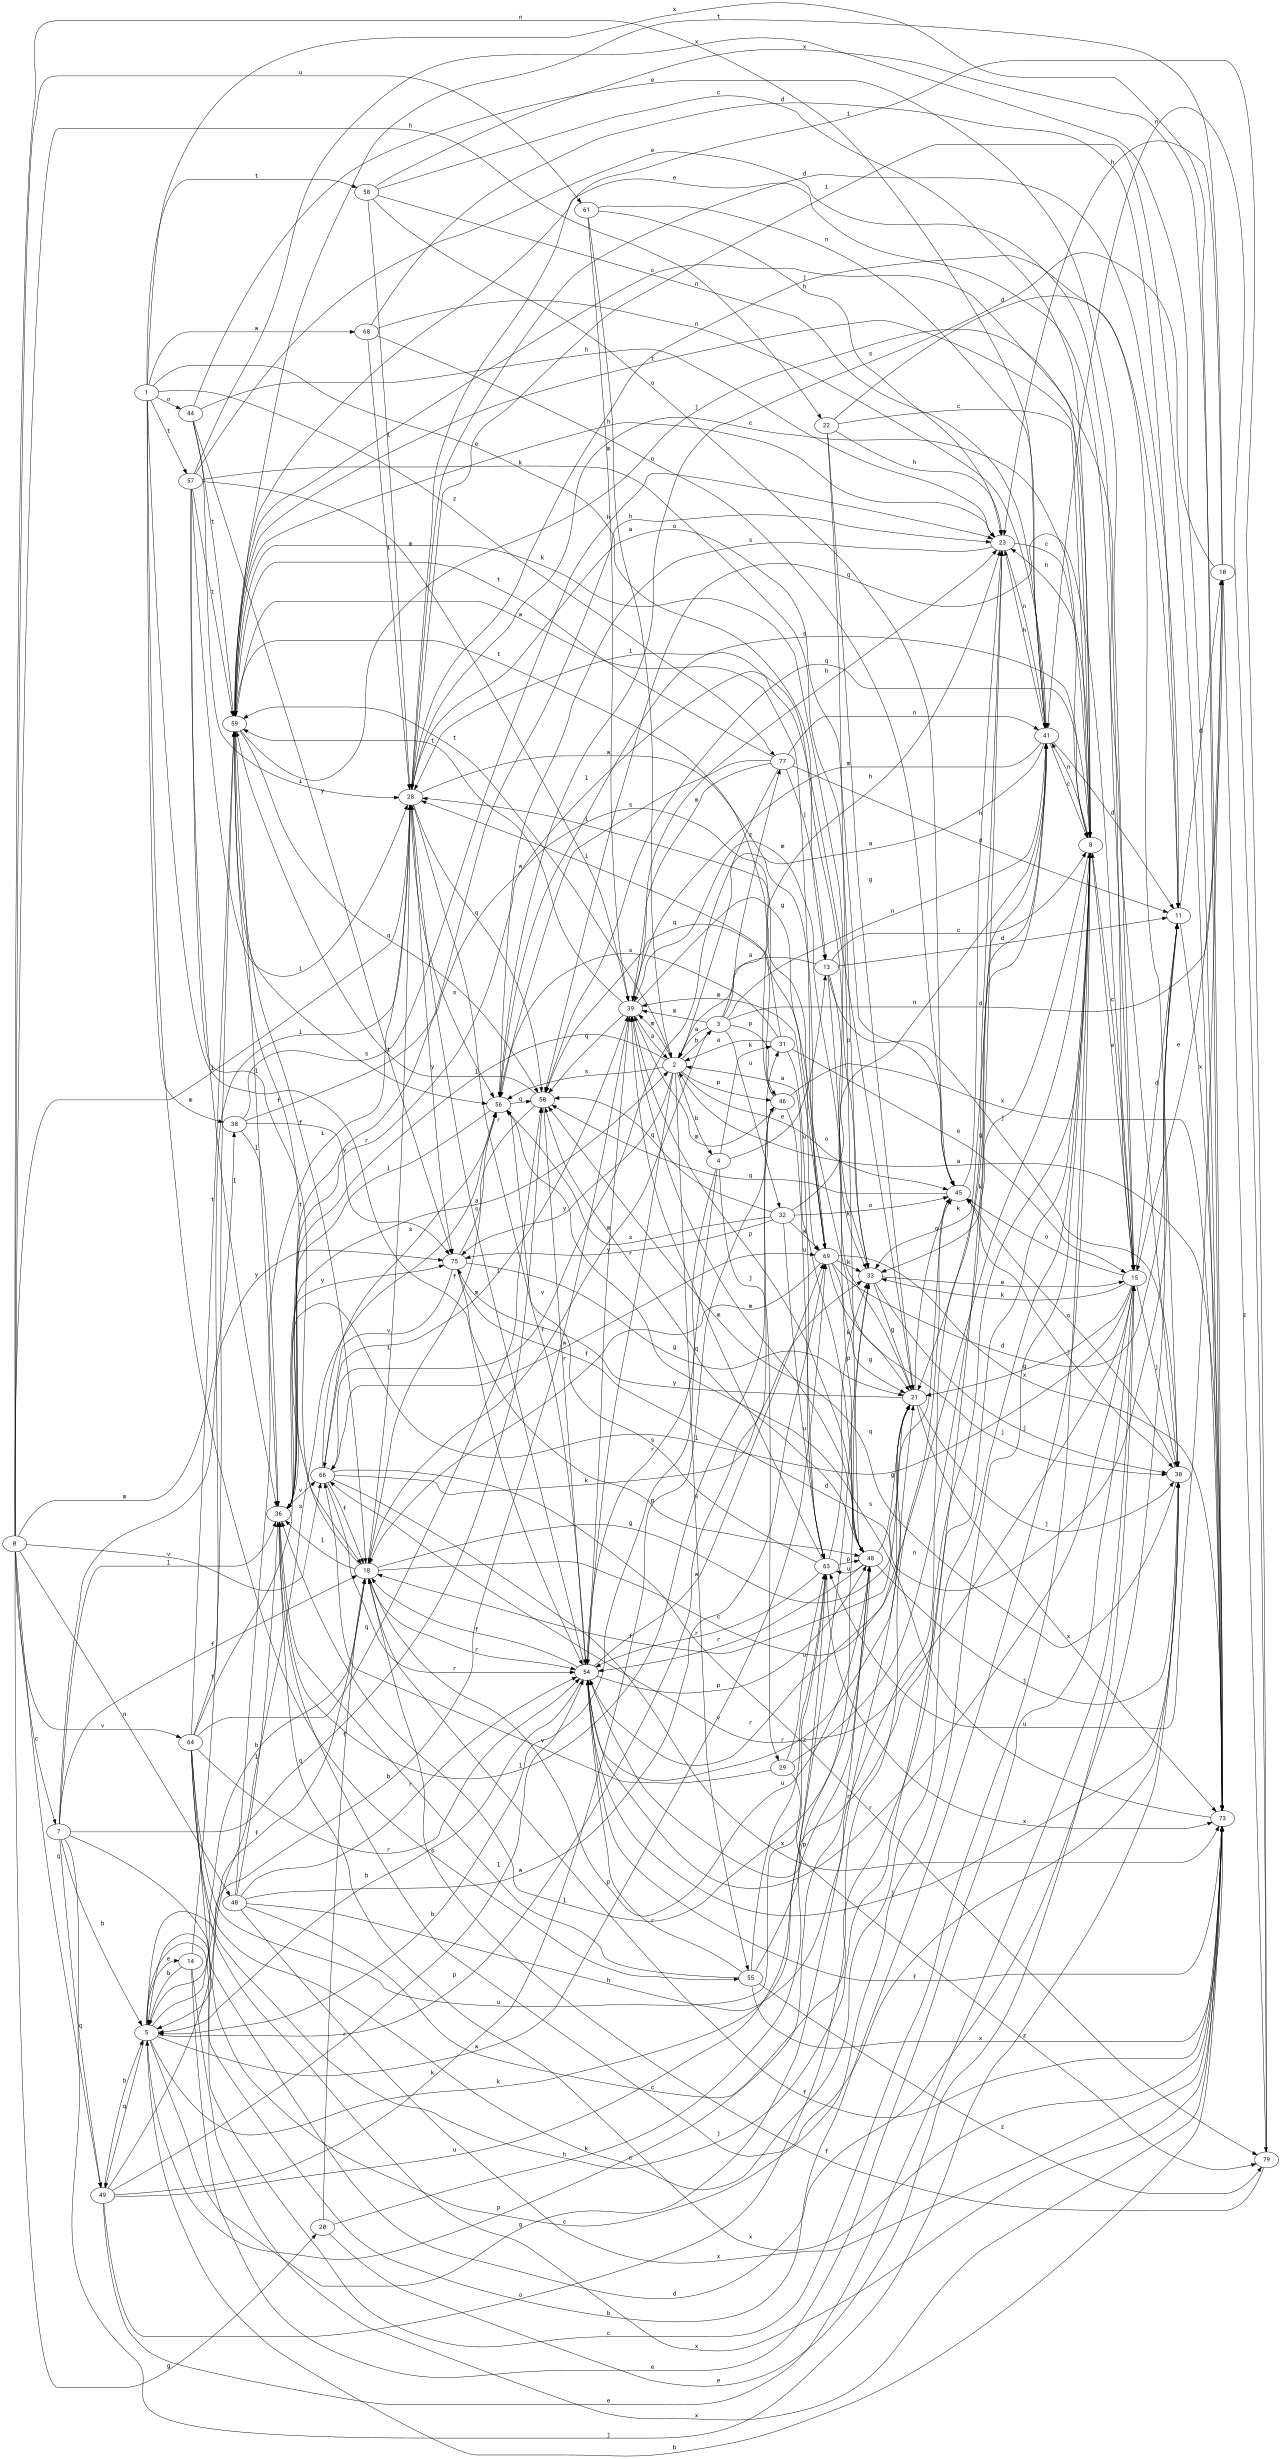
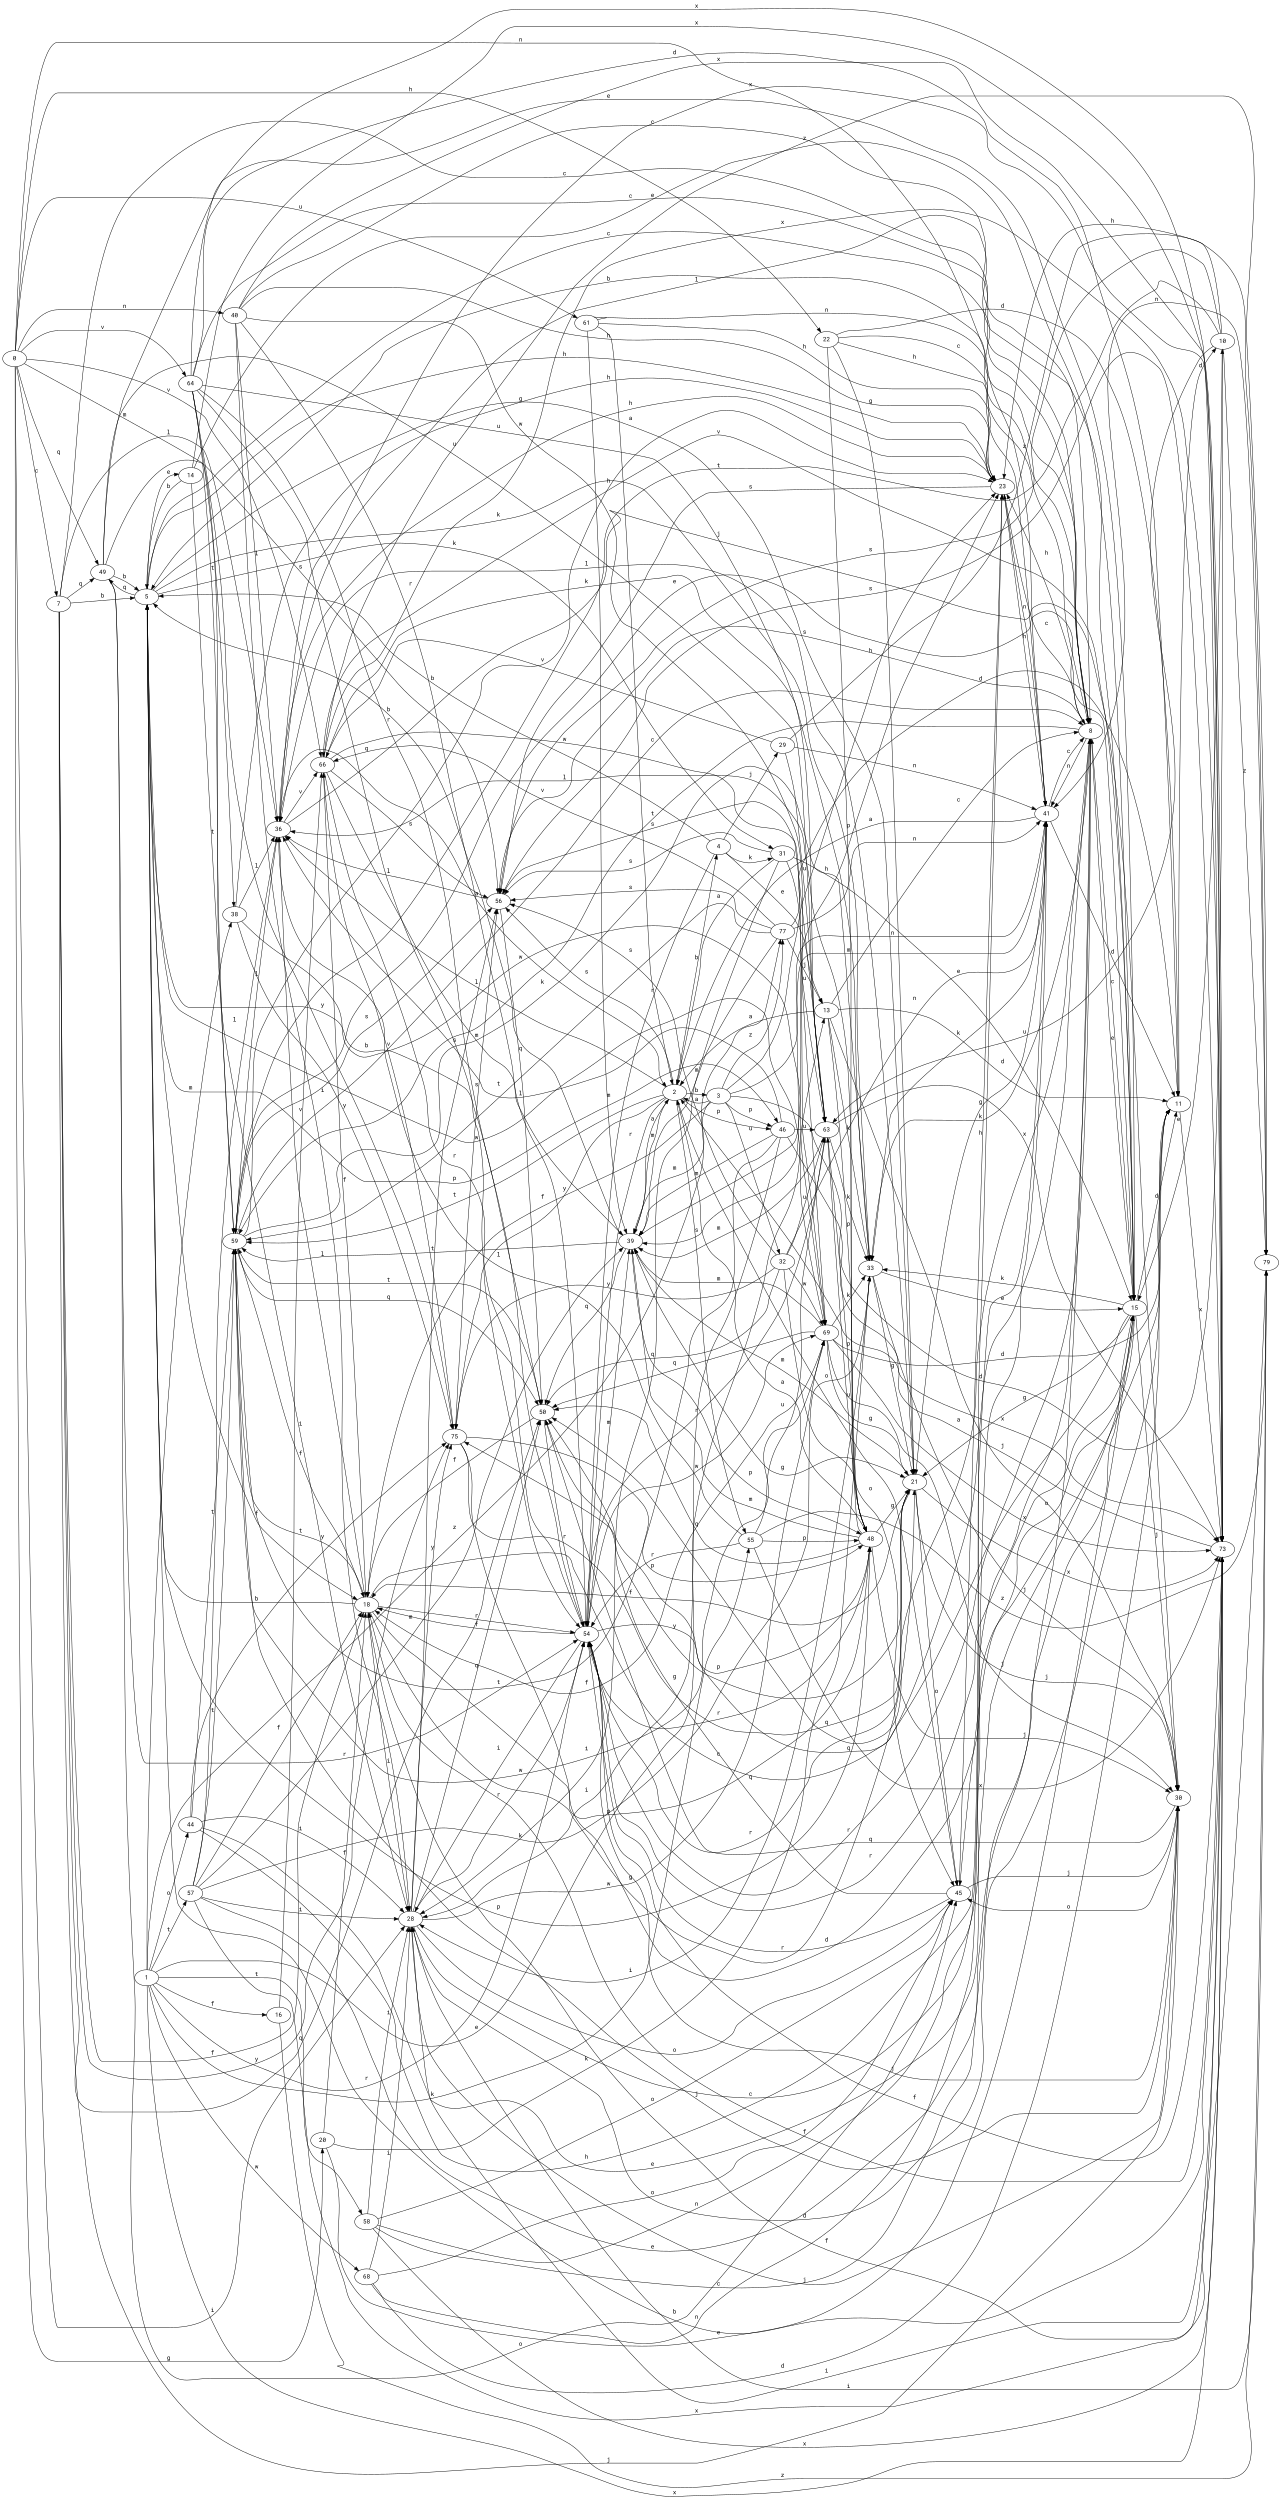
(606, 1747) -> (506, 563)
(433, 1851) -> (433, 2094)
none -> (279, 2015)
